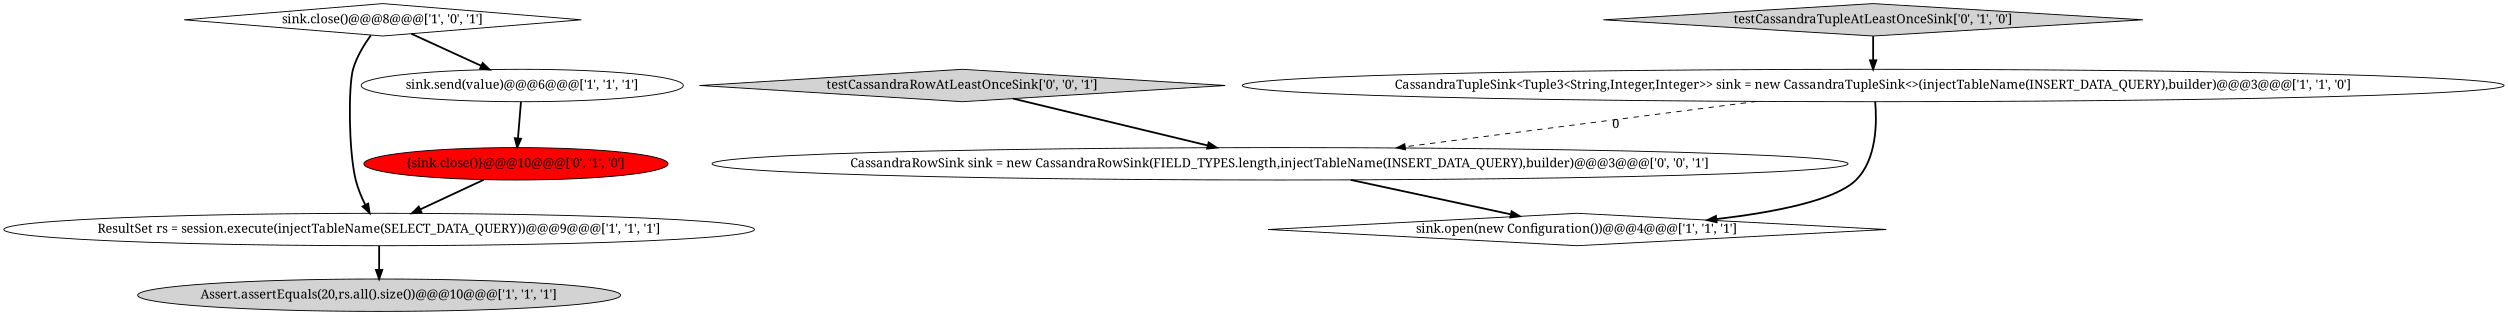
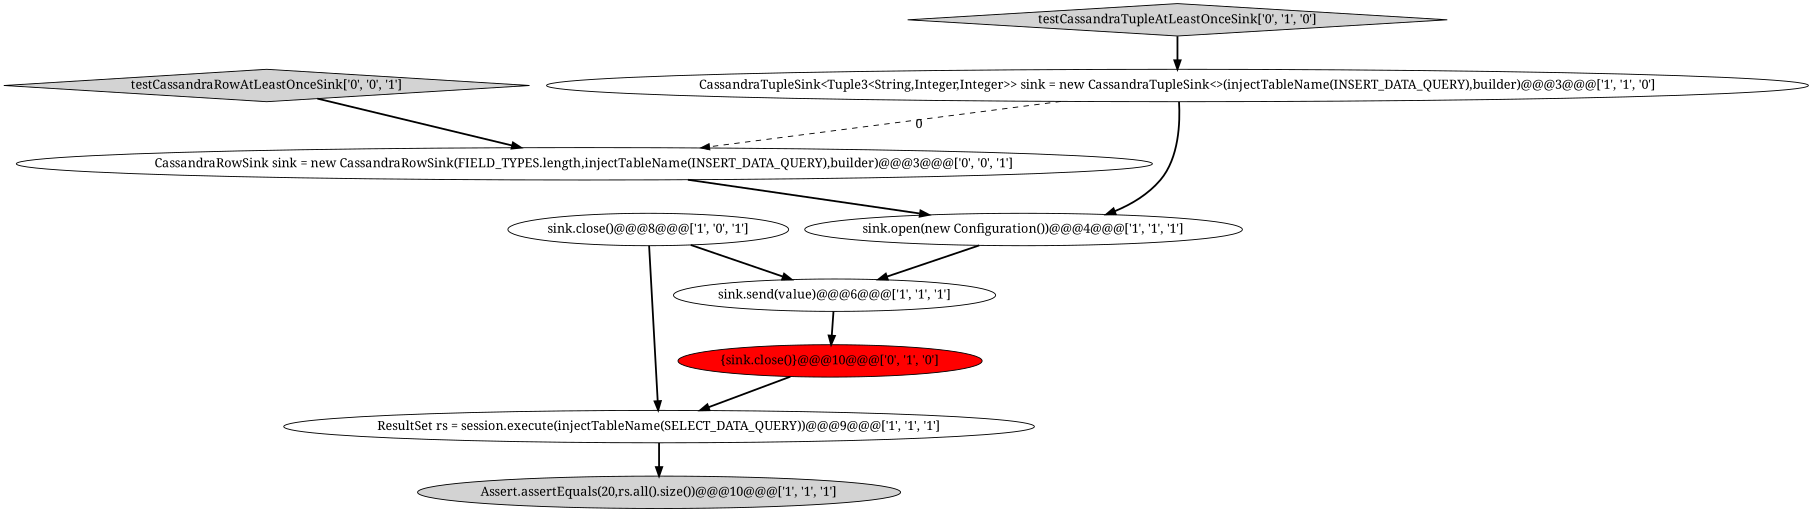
(383, 20) -> (648, 229)
(1577, 229) -> (1024, 229)
none -> (933, 261)
